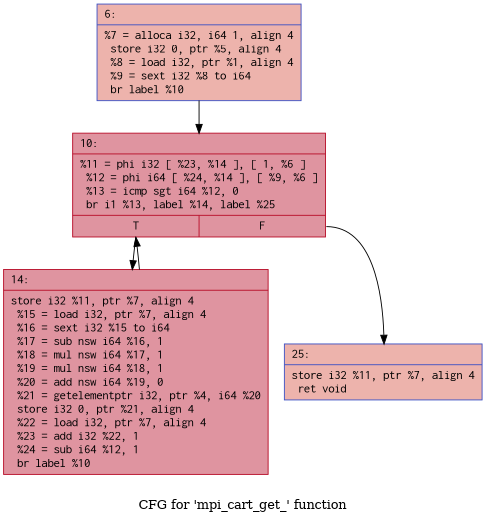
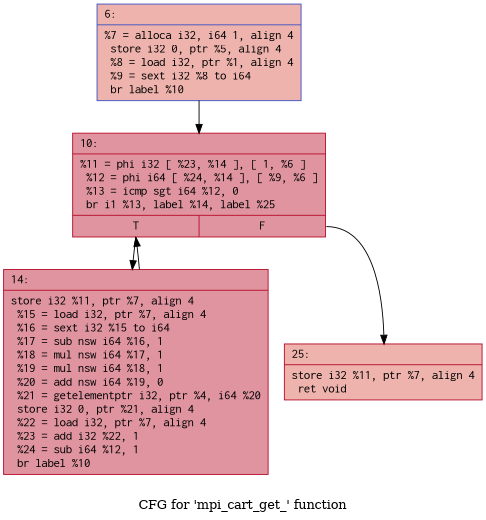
(383, 372) -> (383, 372)
